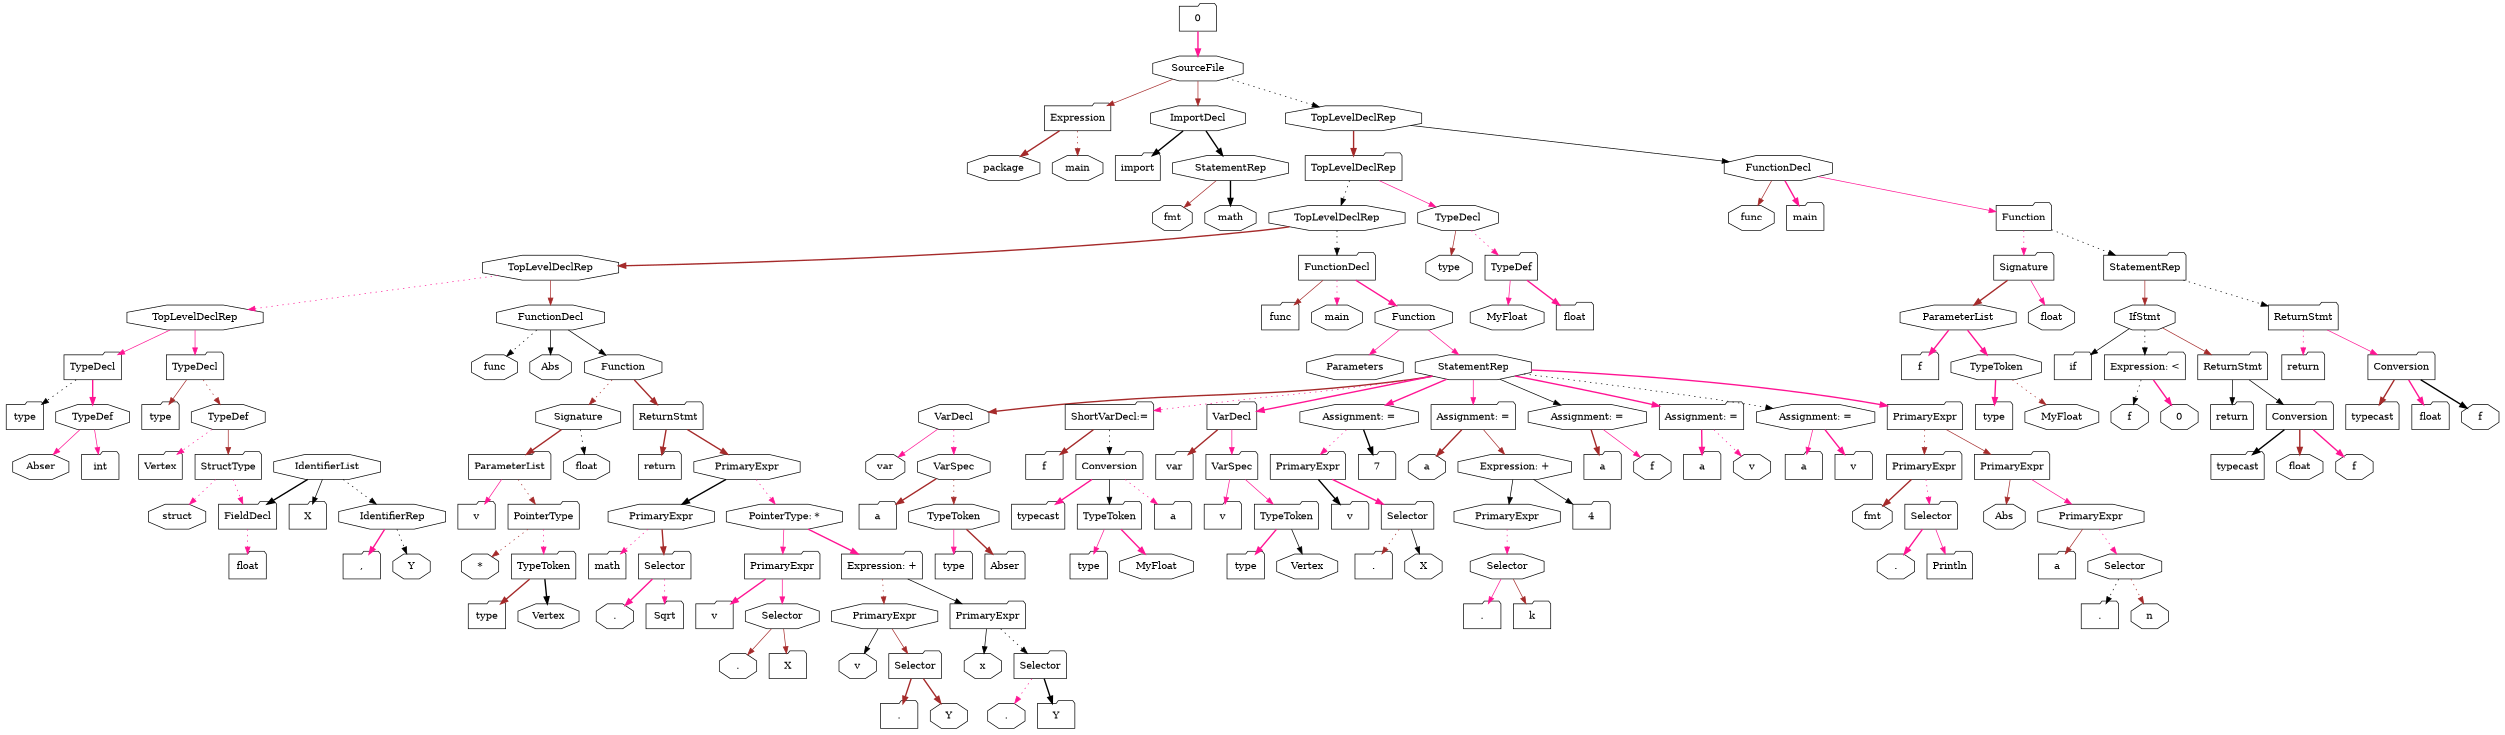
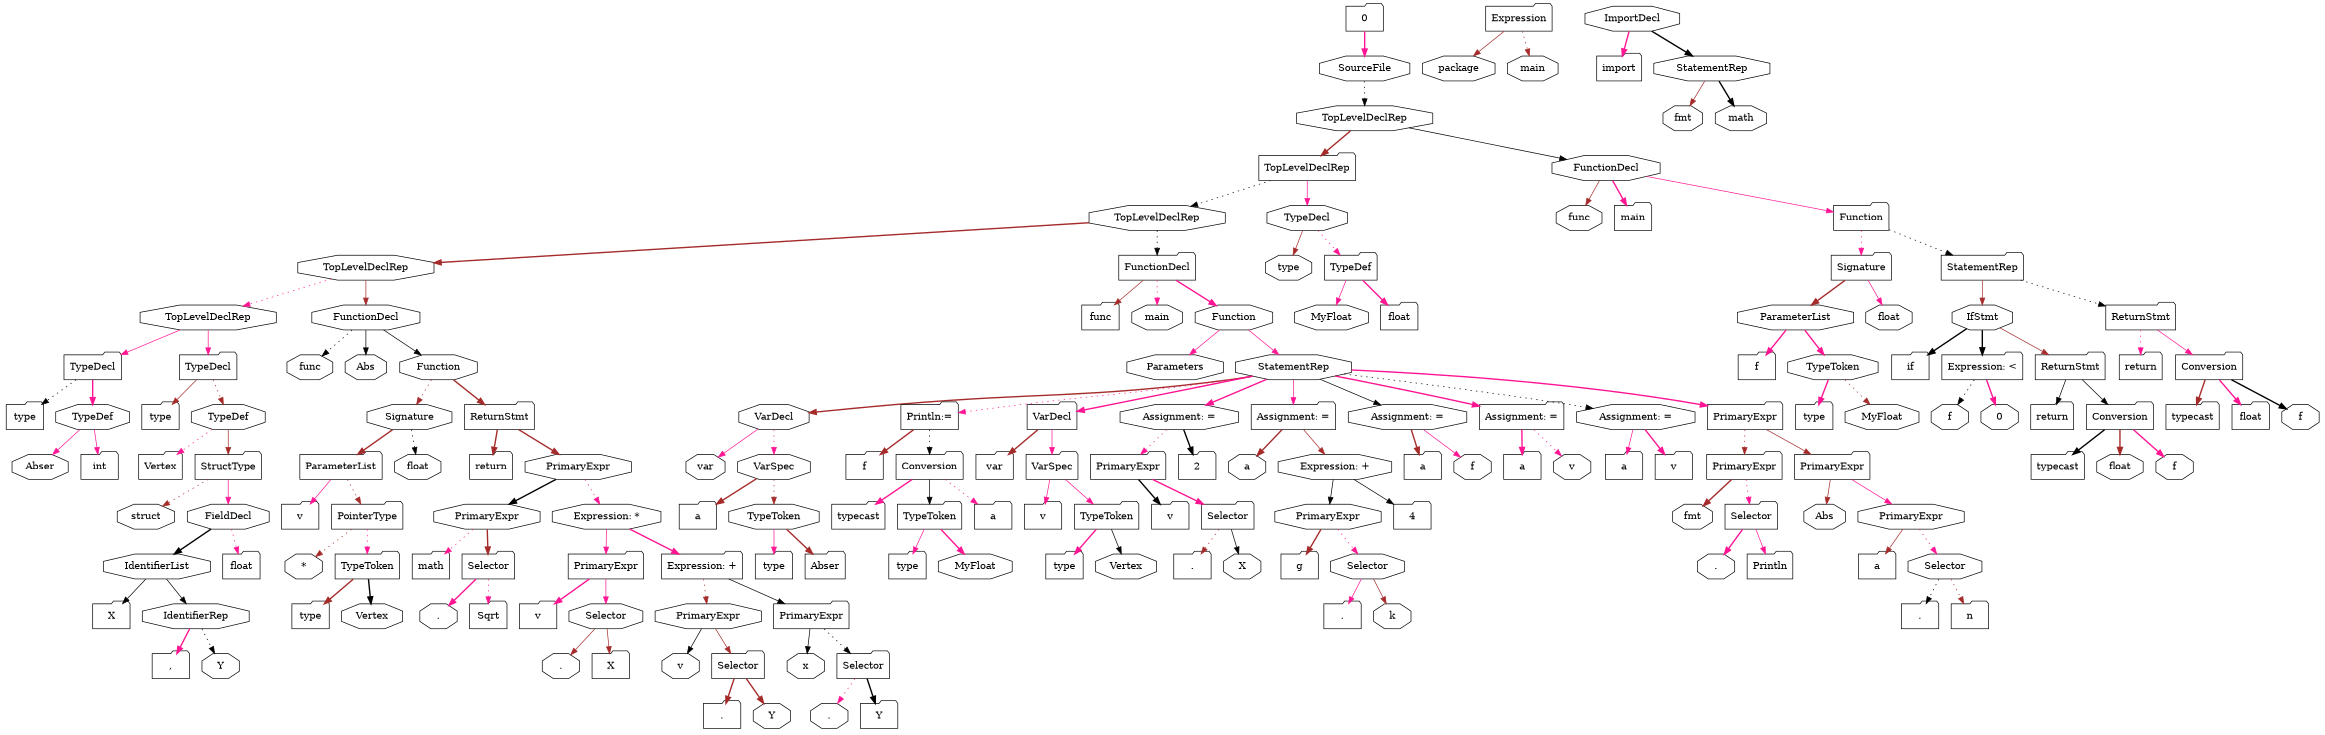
(1198, 90) -> none
(1143, 91) -> none
(1171, 141) -> (1627, 40)
(1043, 142) -> (1491, 41)
(2145, 339) -> (1982, 339)
(2113, 340) -> (1950, 340)
(1109, 417) -> (930, 417)
(1377, 467) -> (1197, 467)
(237, 489) -> (228, 488)
(205, 490) -> (188, 491)
(290, 490) -> (196, 540)
(357, 490) -> (174, 589)
(248, 517) -> (228, 517)
(784, 517) -> (607, 517)
none -> (1300, 566)
(1532, 616) -> (1392, 616)
(2150, 616) -> (1970, 616)
